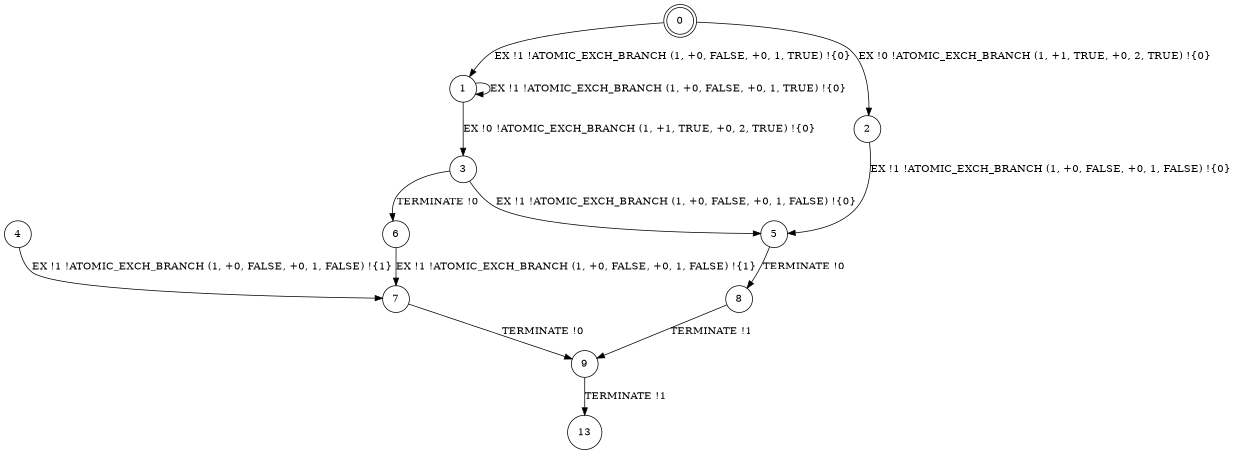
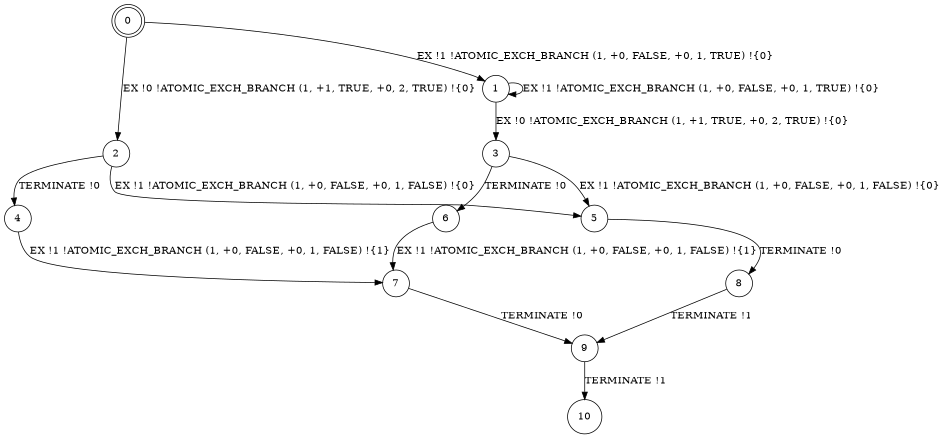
none -> (50, 166)
(585, 432) -> (585, 417)
